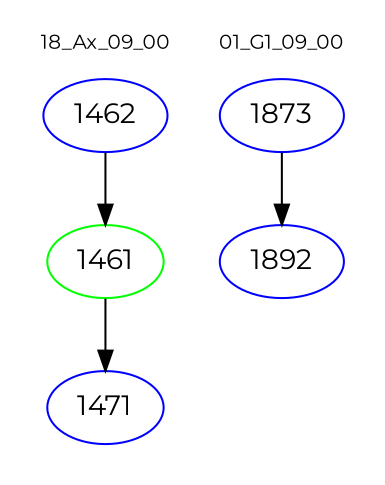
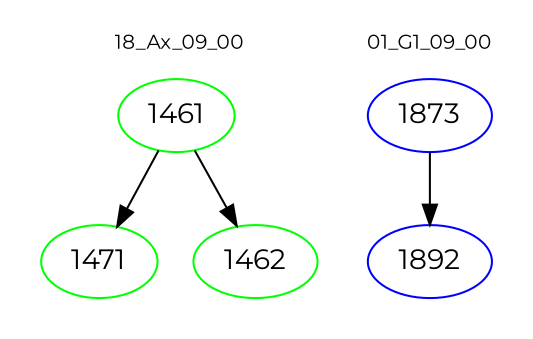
(105, 116) -> (256, 262)
(105, 179) -> (211, 179)
(105, 408) -> (99, 262)
